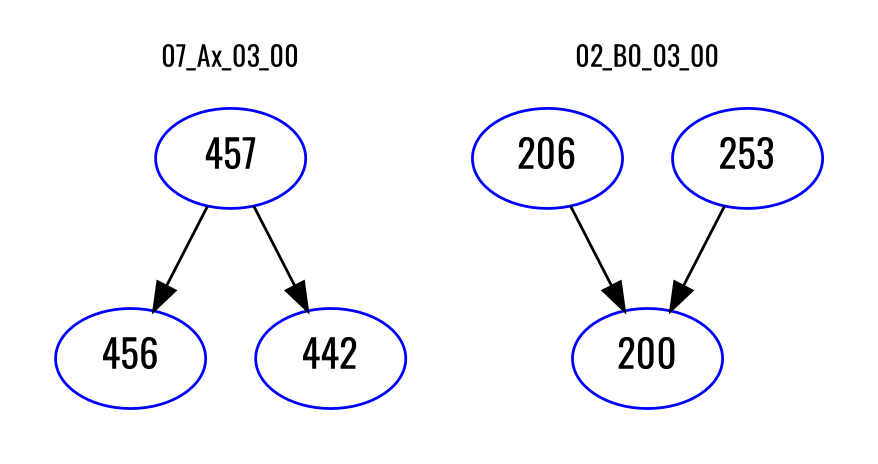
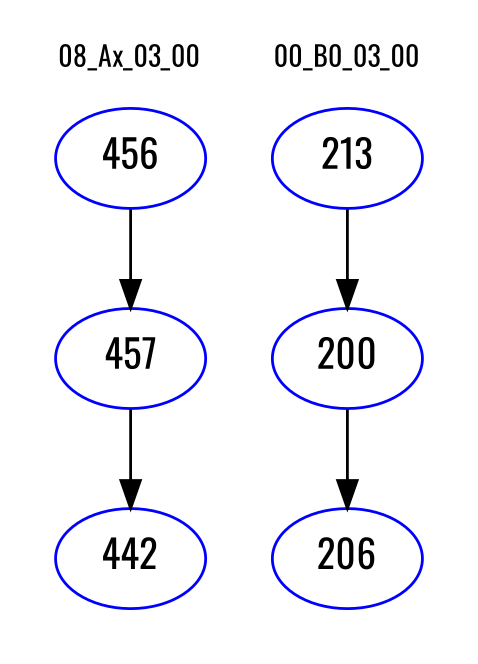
(231, 60) -> (131, 60)
(648, 60) -> (347, 60)
(748, 158) -> (347, 158)
(187, 246) -> (131, 245)
(591, 246) -> (347, 445)
